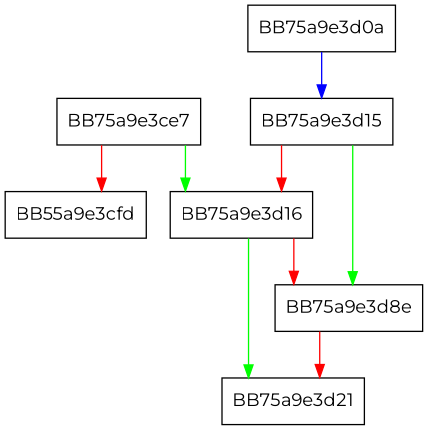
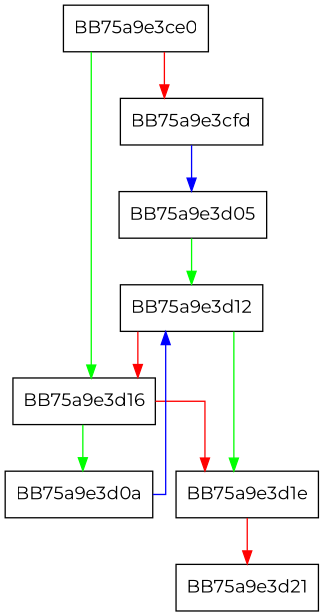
(129, 122) -> (136, 28)
(322, 122) -> (192, 308)
(76, 215) -> (192, 122)
none -> (193, 215)
(249, 302) -> (83, 441)
(349, 308) -> (247, 494)
